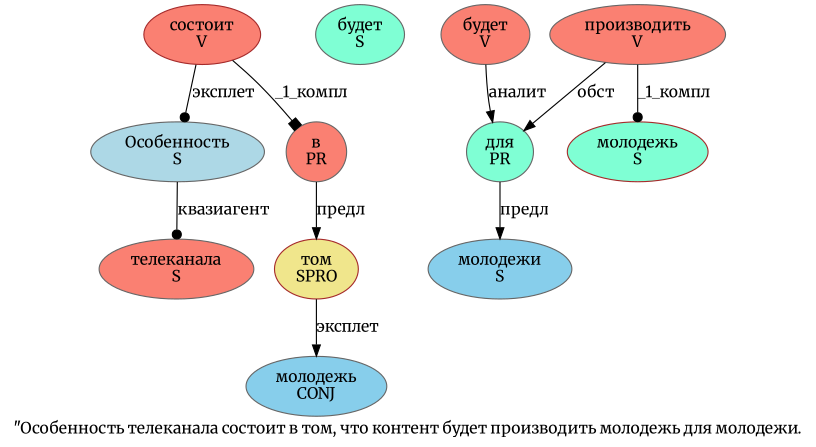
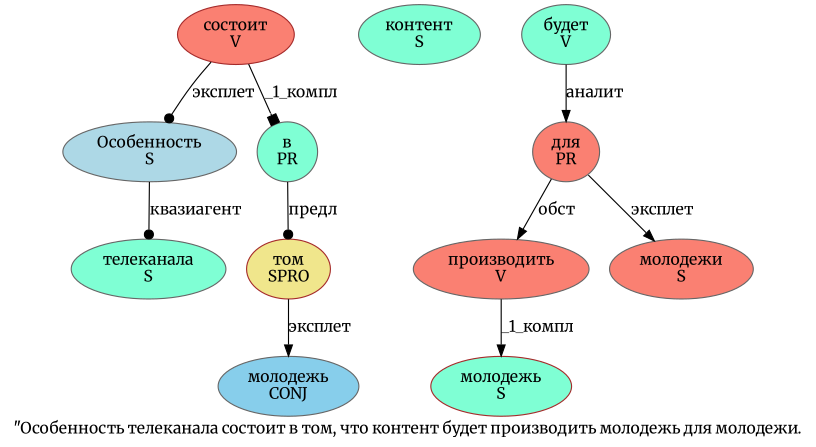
(360, 35) -> (419, 35)
(485, 35) -> (566, 35)
(638, 89) -> (501, 322)
(569, 93) -> (537, 204)
(316, 152) -> (287, 152)
(500, 152) -> (566, 152)
(316, 205) -> (288, 206)
(525, 210) -> (662, 210)
(176, 269) -> (149, 269)
(500, 269) -> (681, 269)
